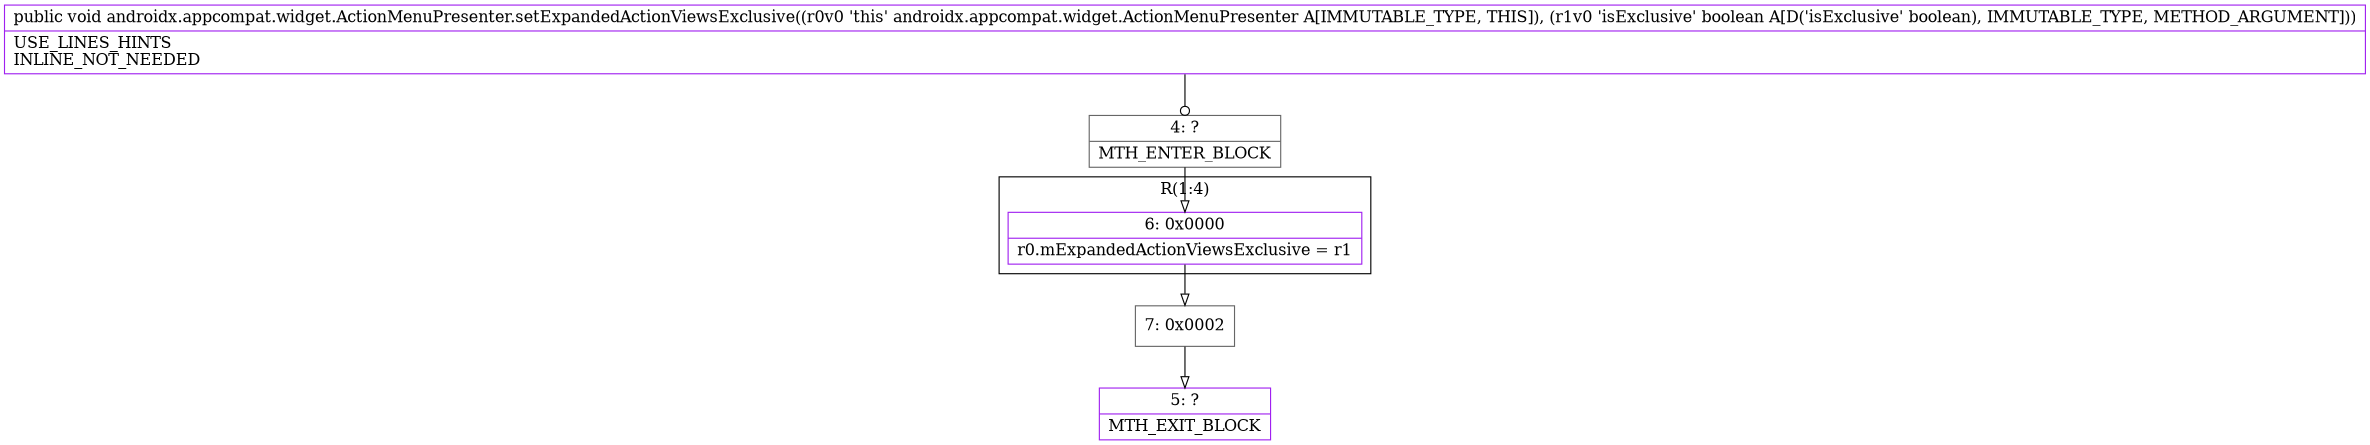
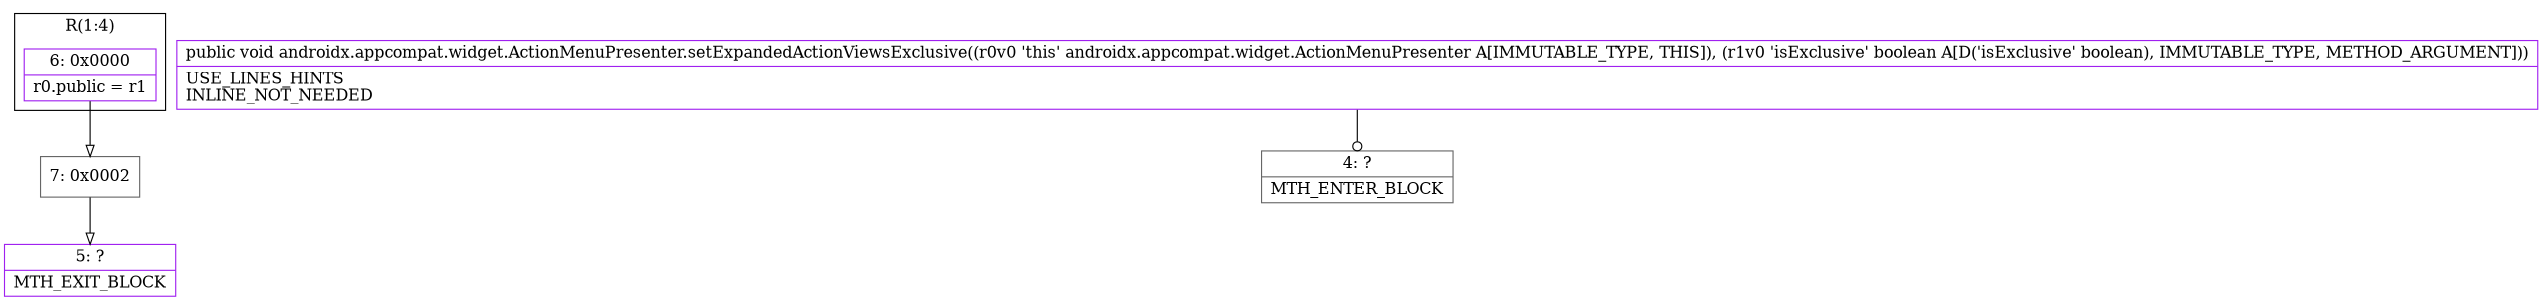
(1185, 184) -> none
(1185, 251) -> (90, 87)
